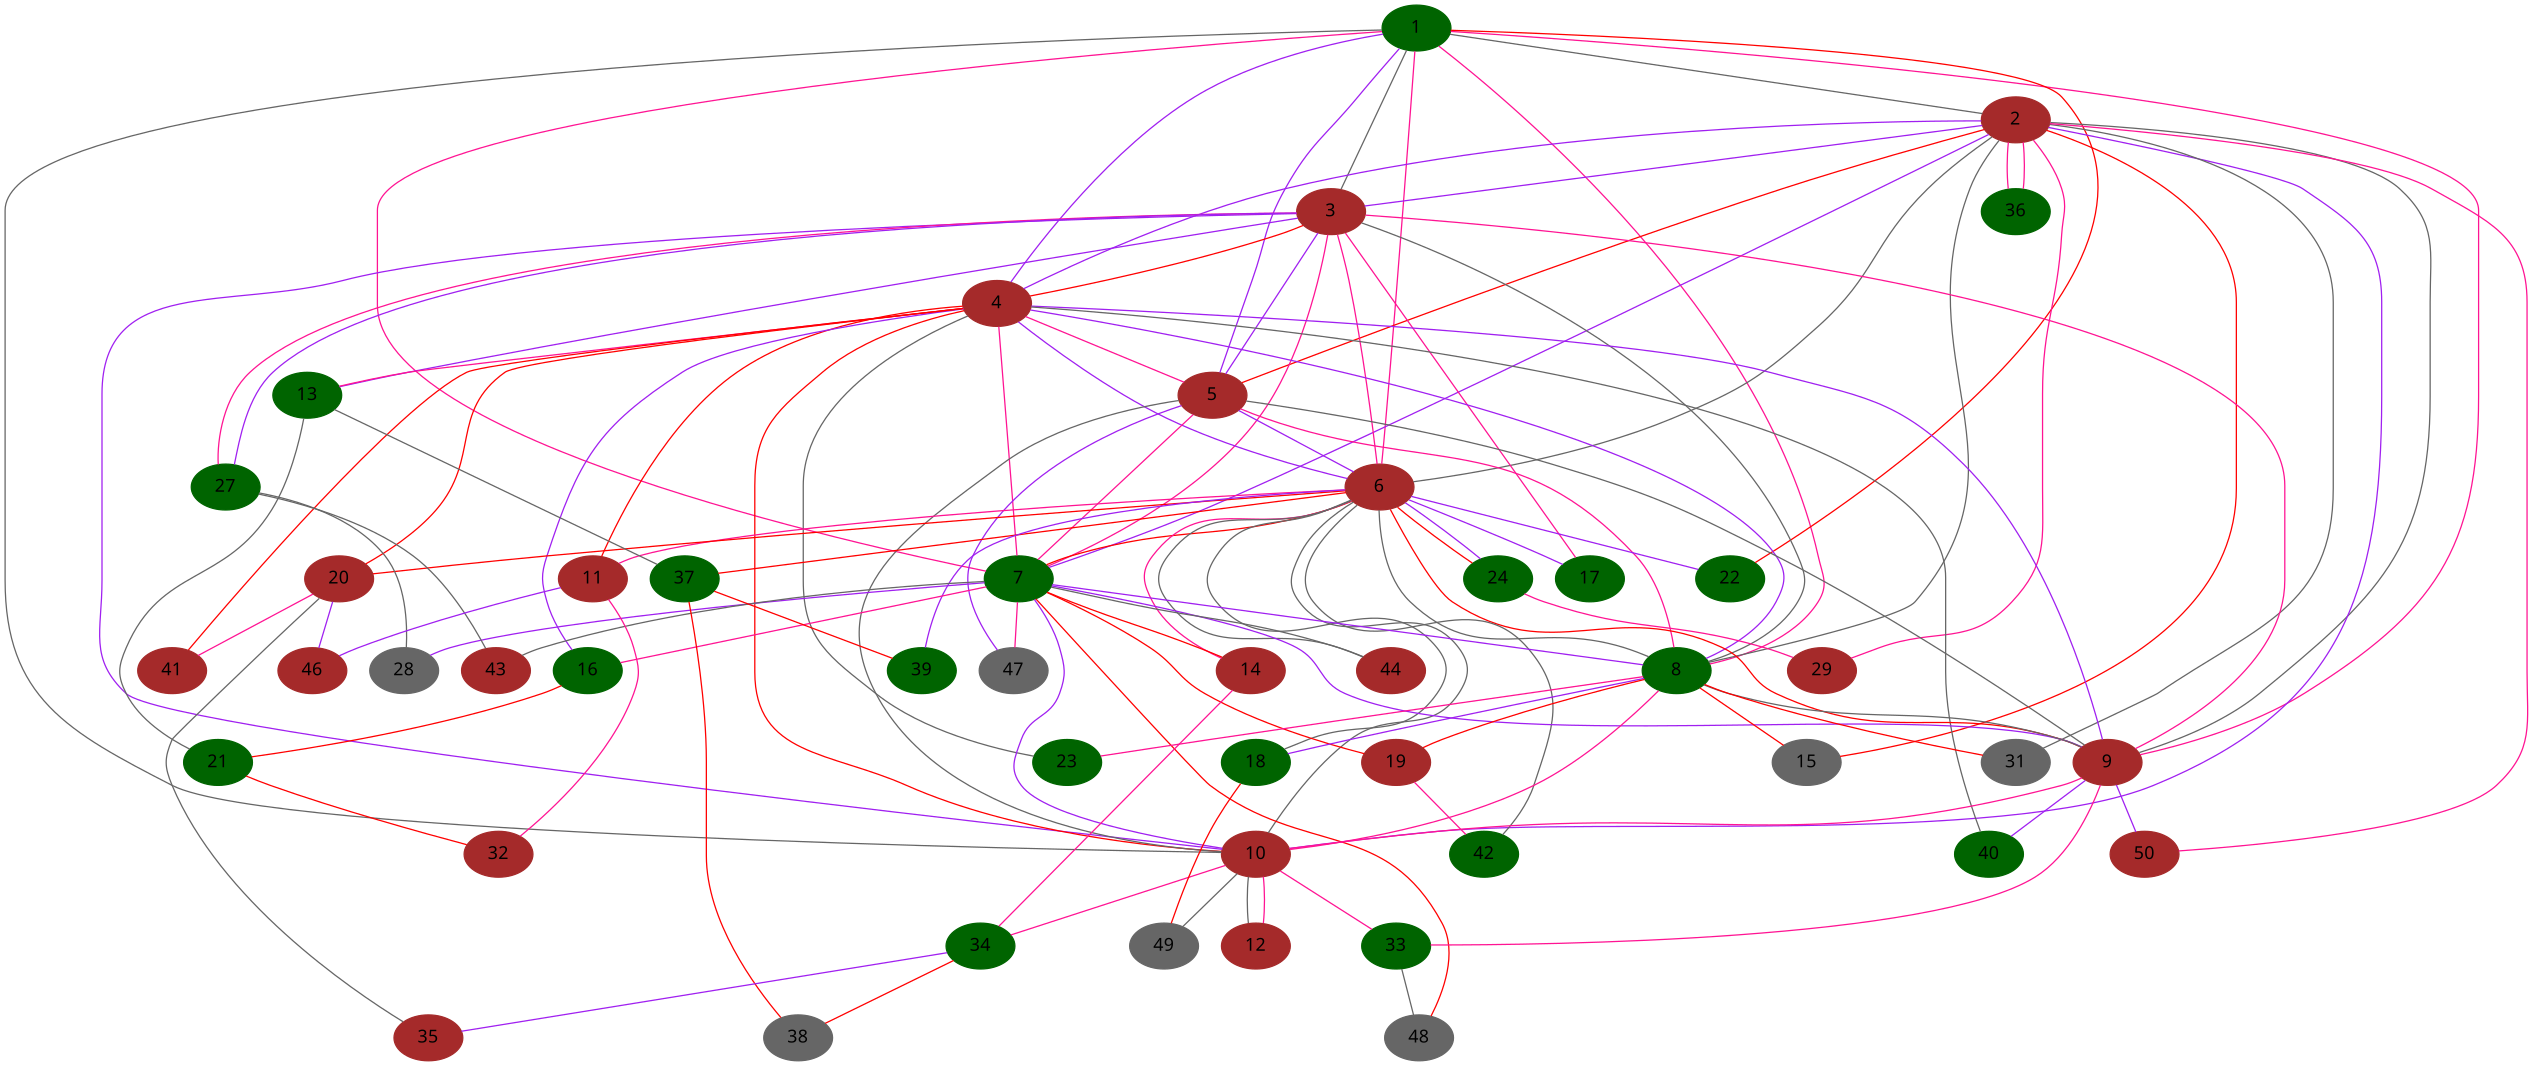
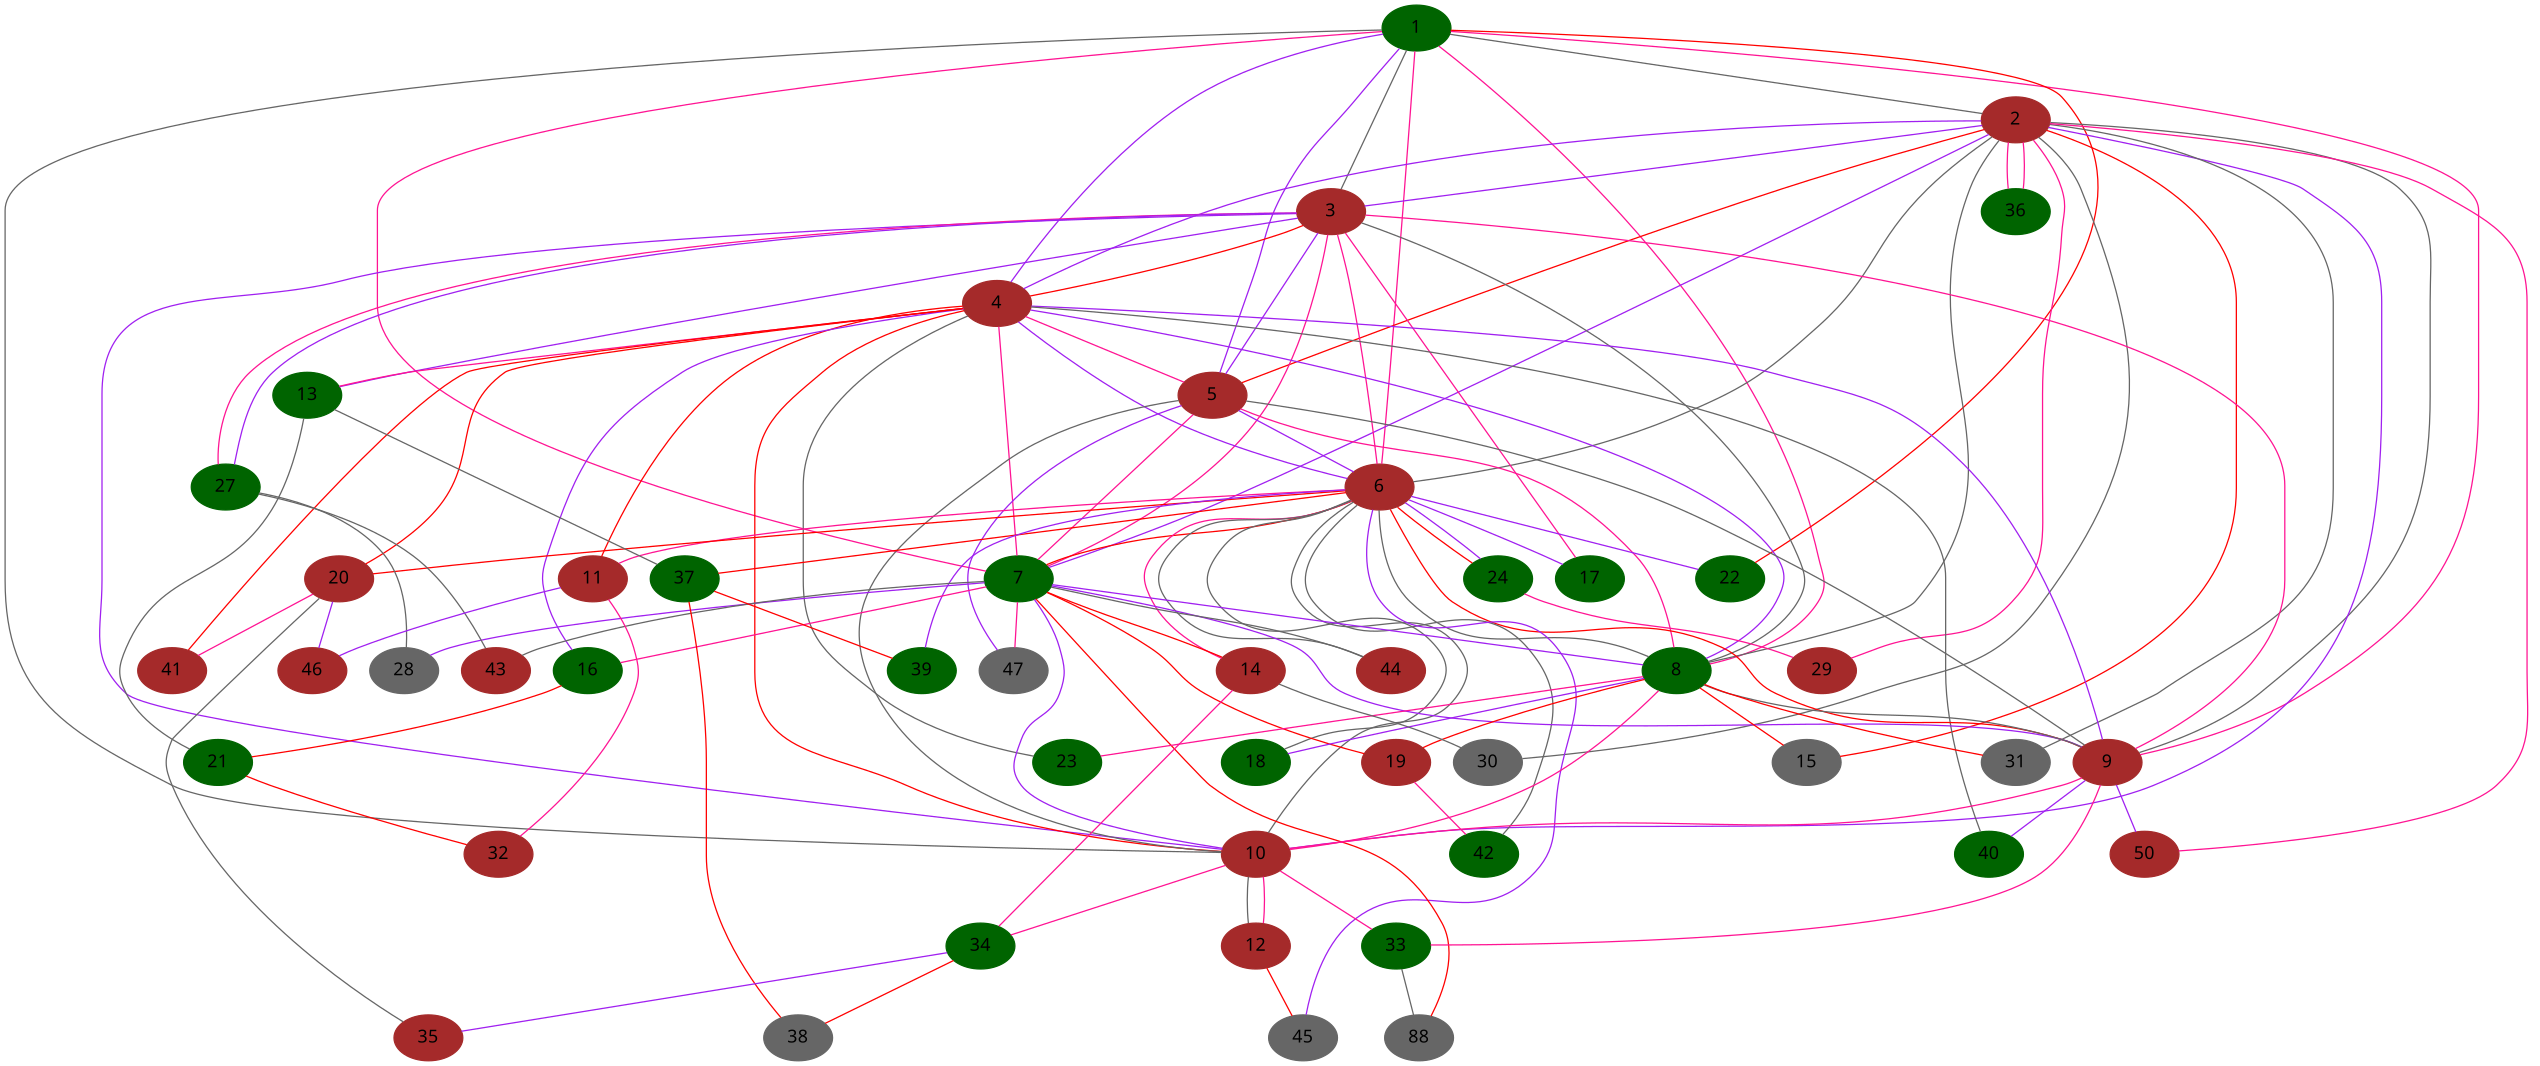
none -> (1488, 762)
(1164, 946) -> none
none -> (1303, 1038)
(1419, 1038) -> (1419, 1038)
